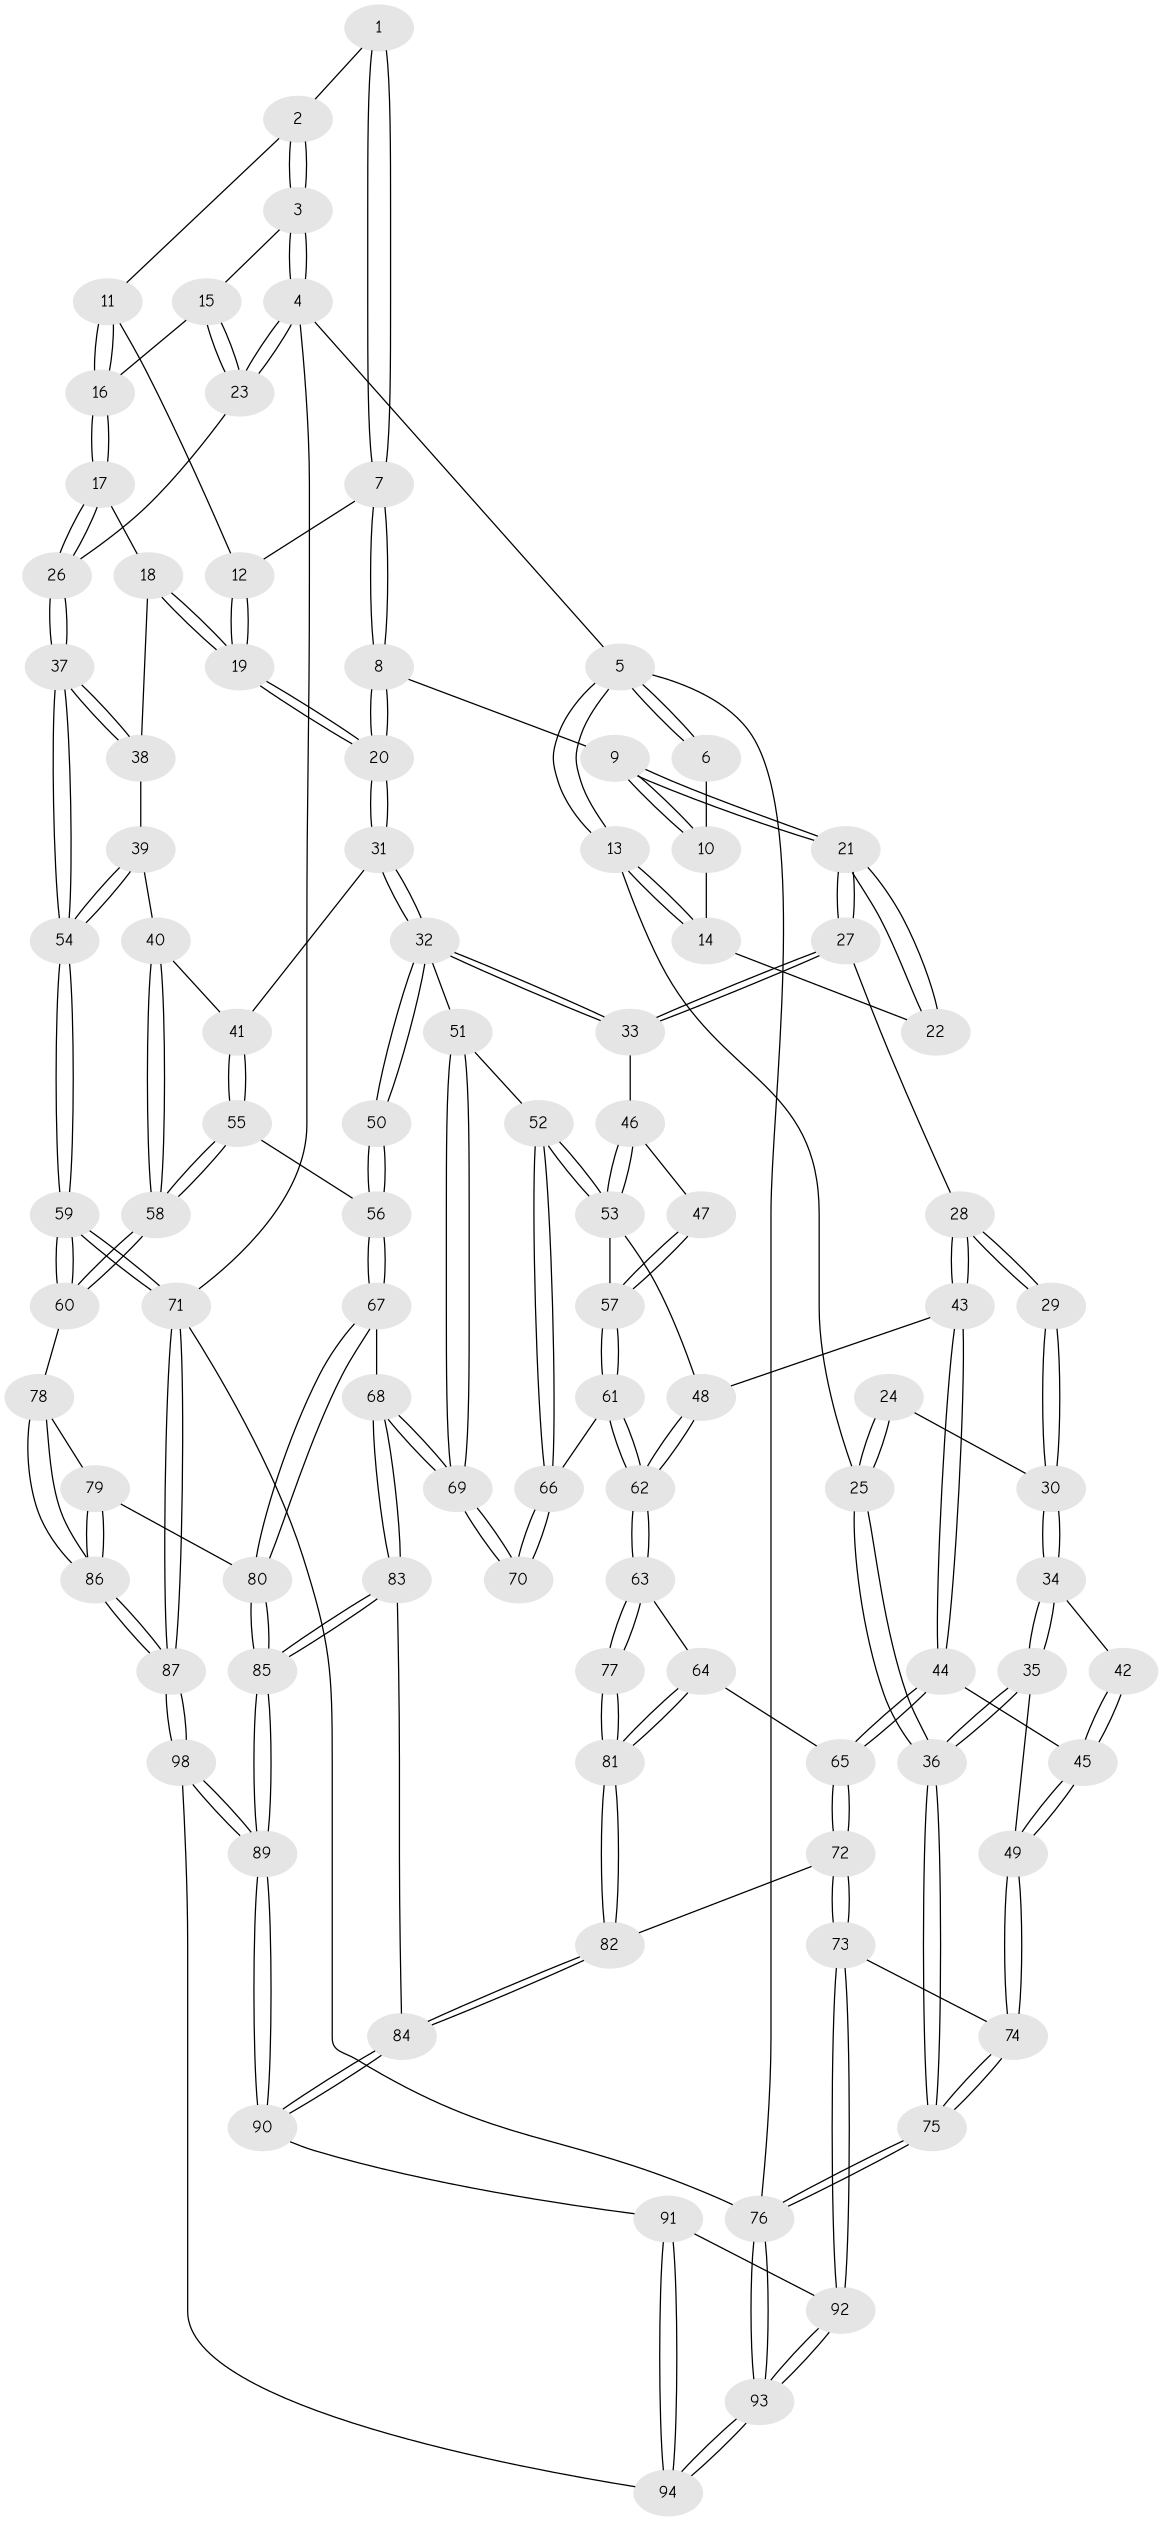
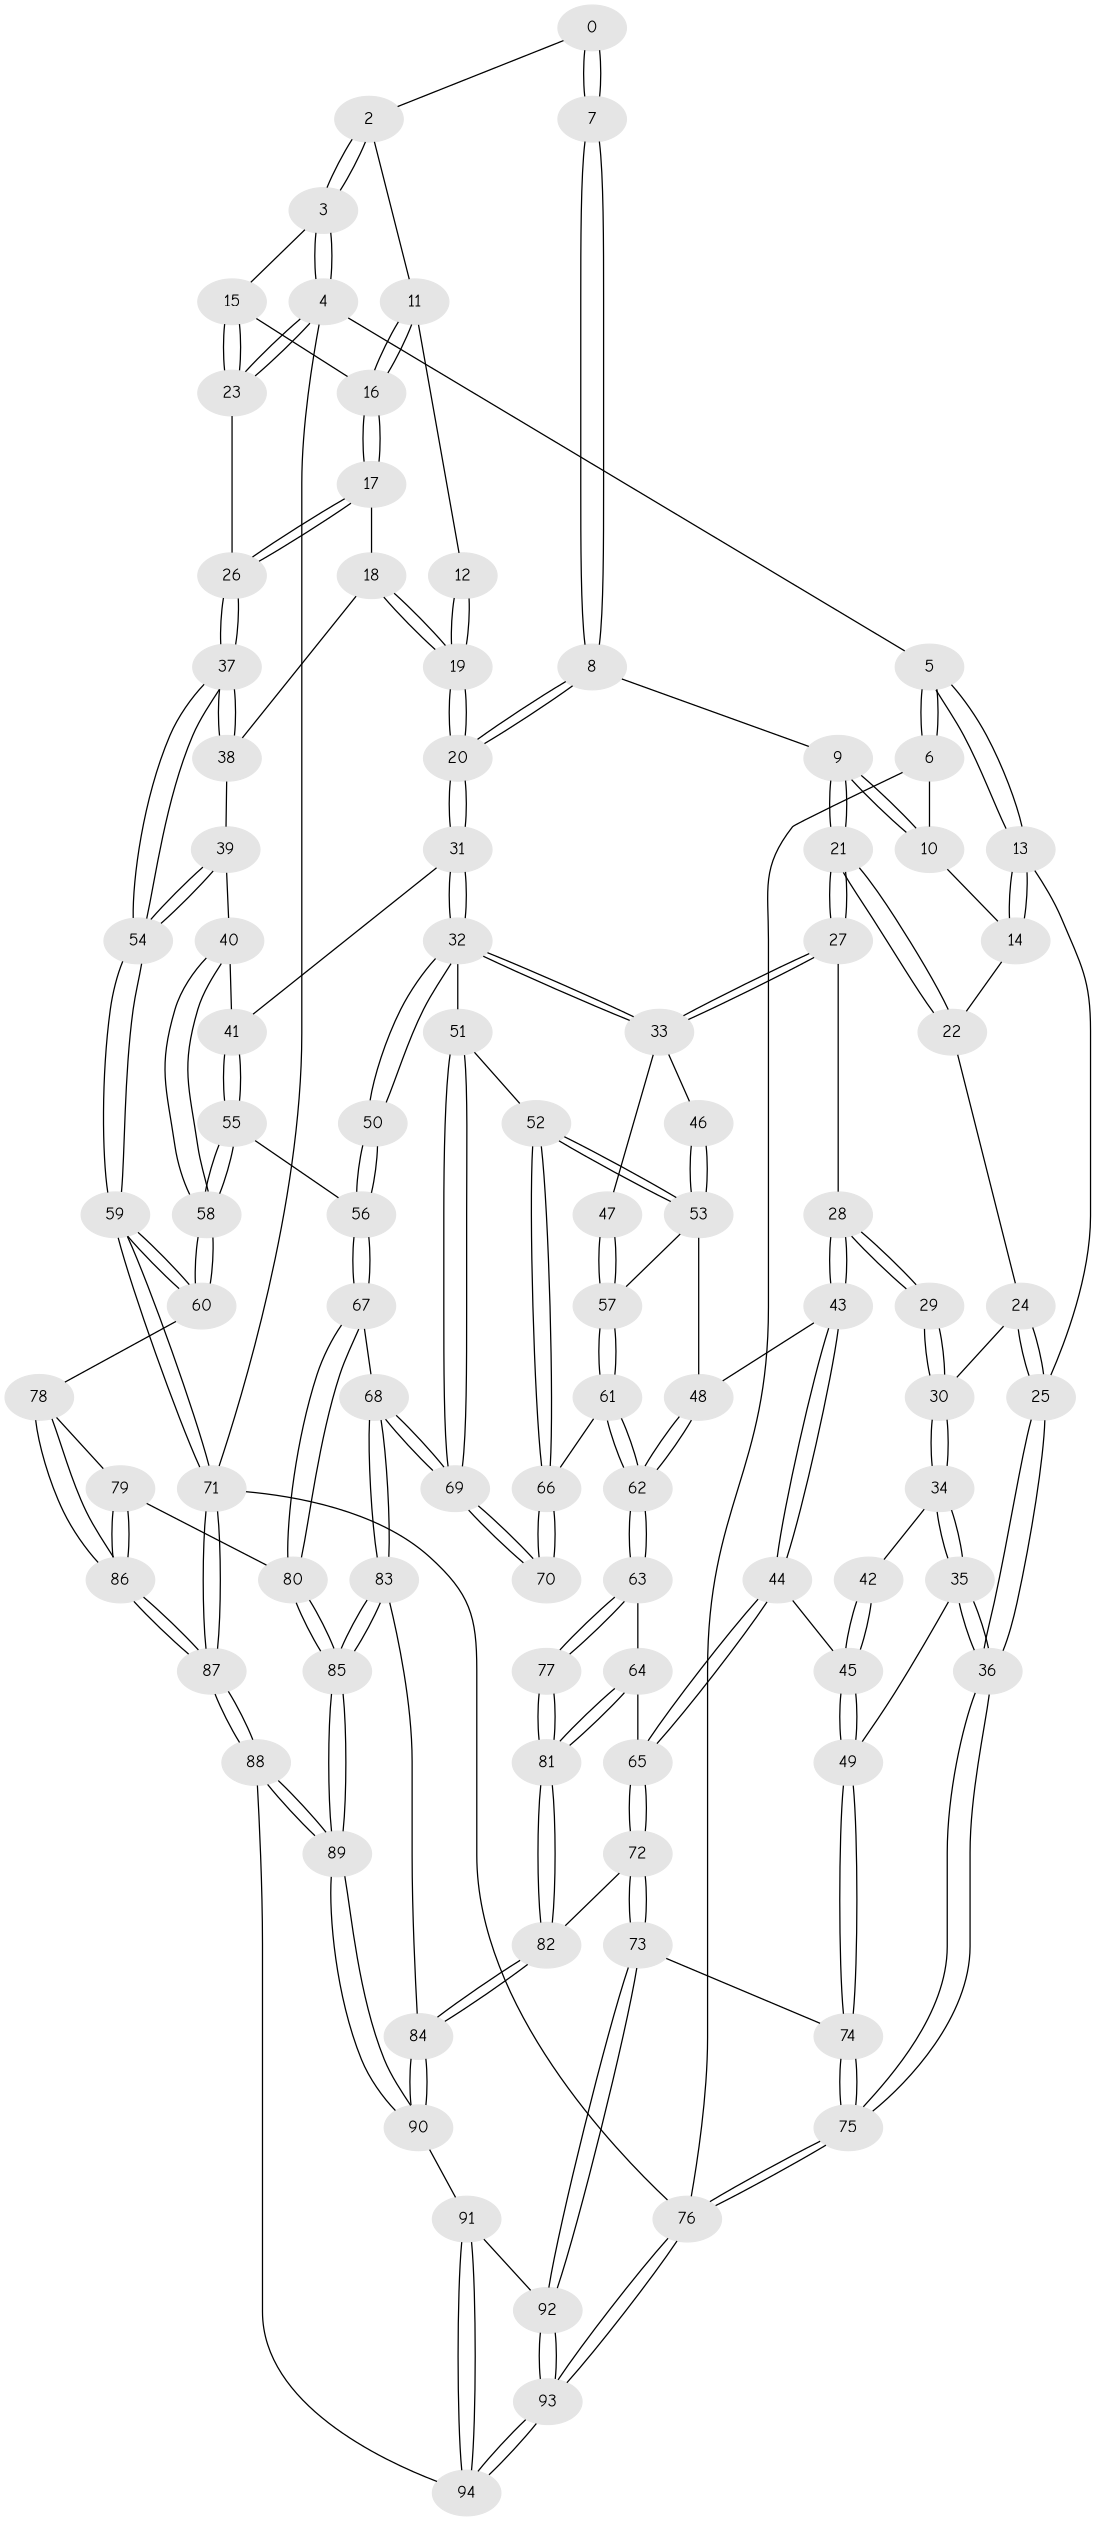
(379, 28) -> (592, 28)
(318, 524) -> none
(666, 1169) -> (633, 1123)
none -> (987, 1169)
(771, 1404) -> (750, 1449)
(181, 1763) -> (256, 1763)
